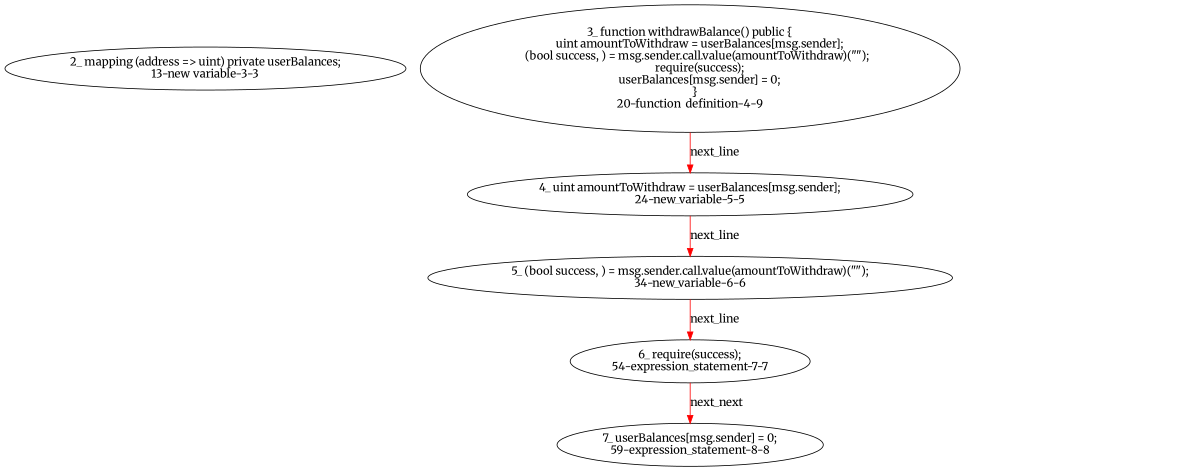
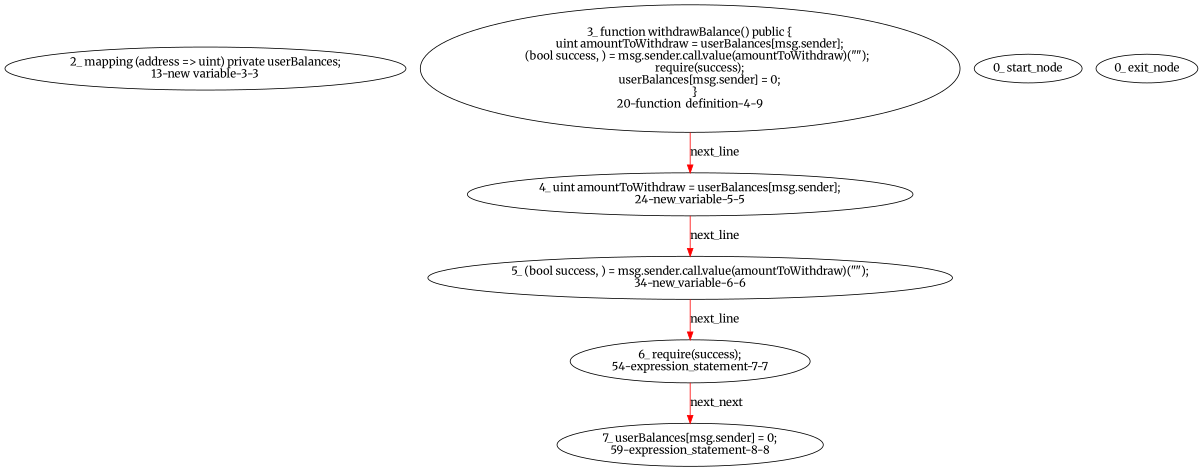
none -> (1028, 69)
none -> (1147, 69)
